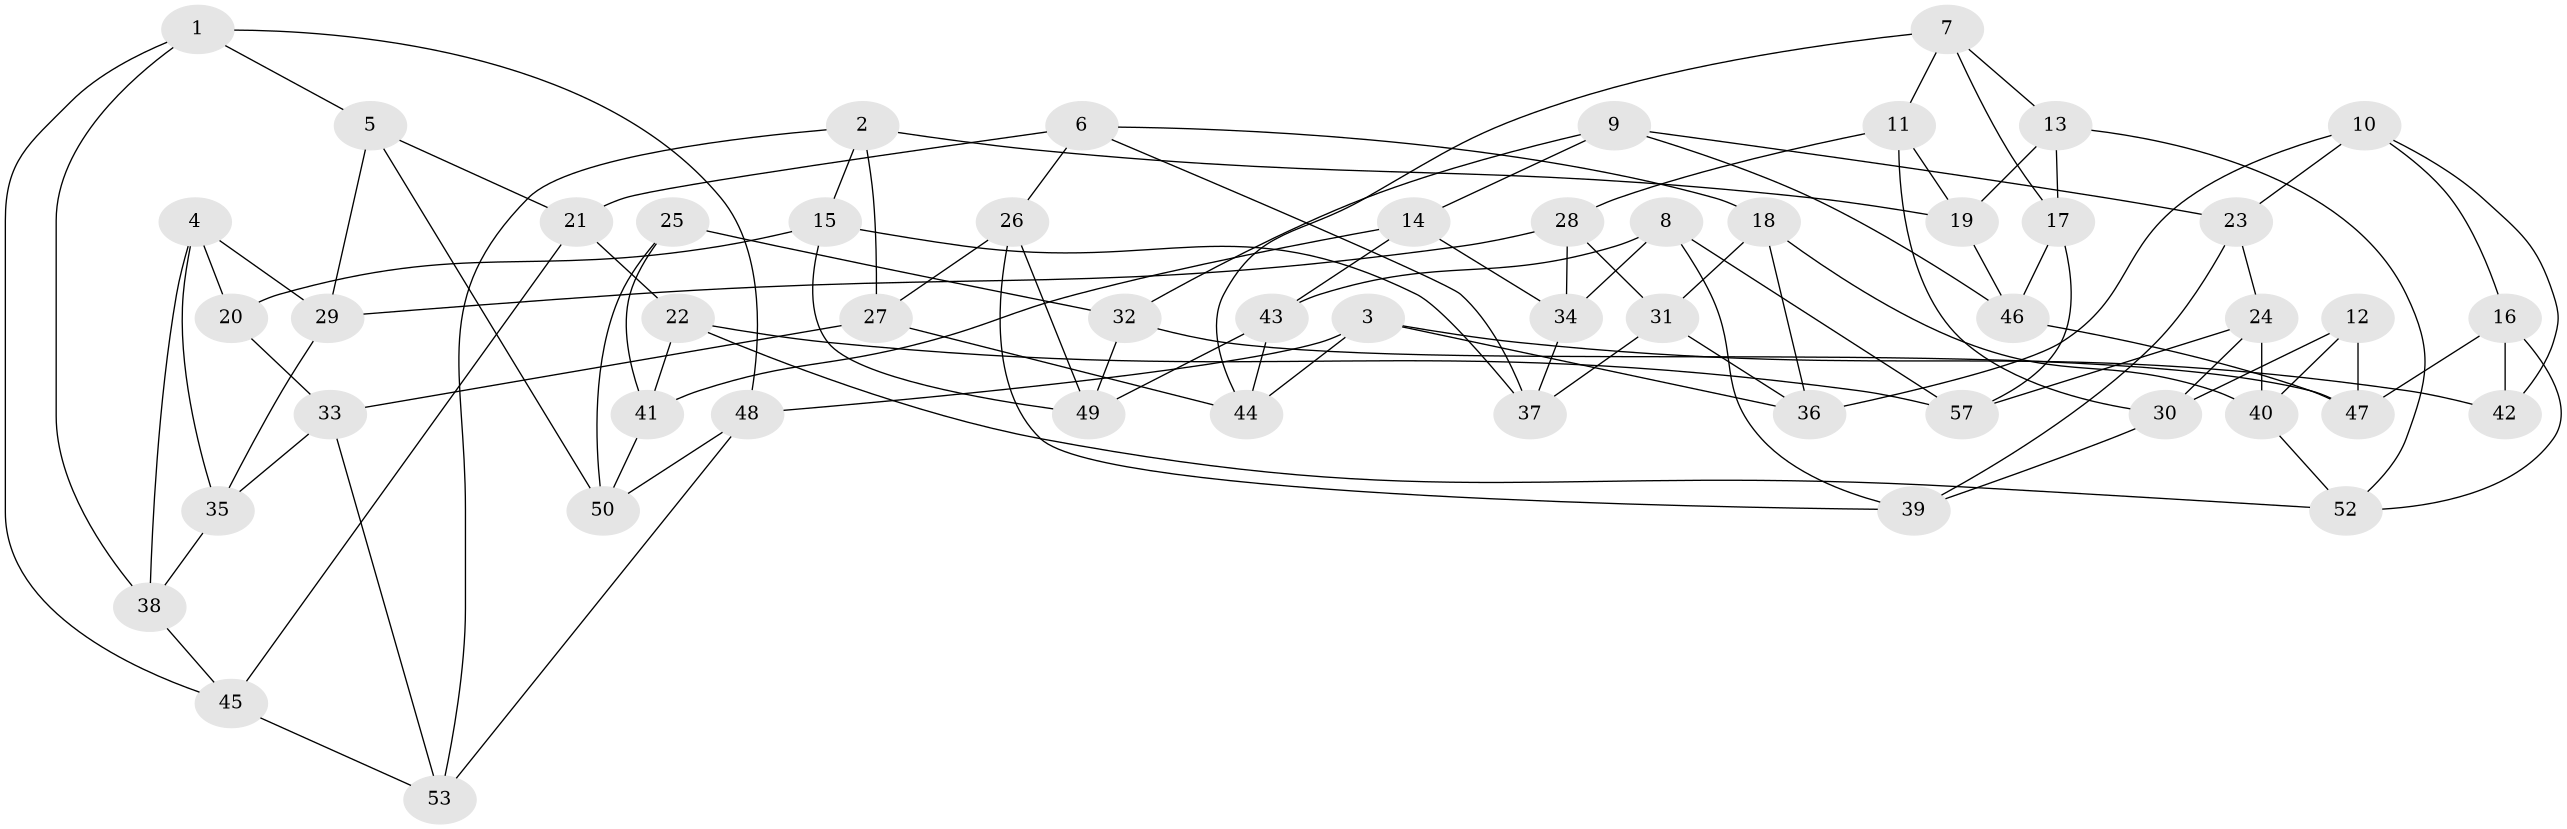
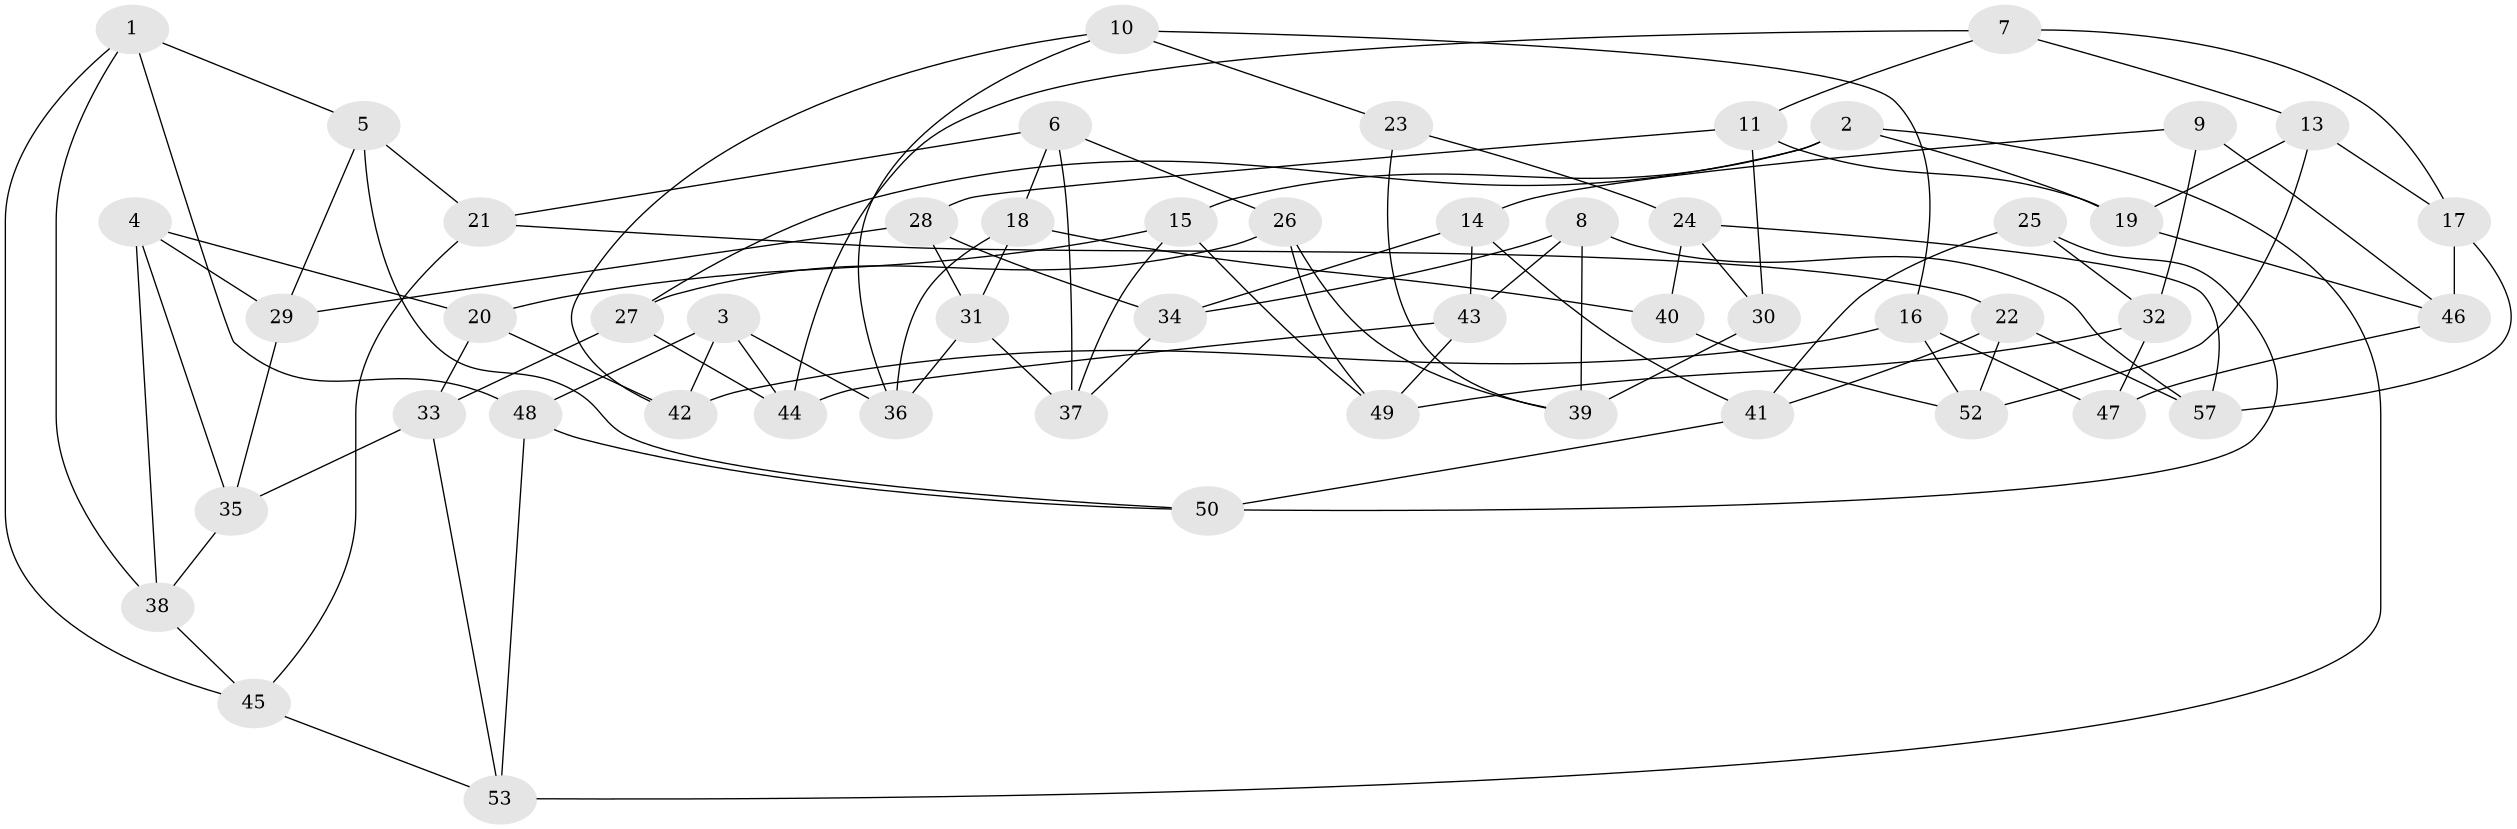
(1912, 168) -> none
(2358, 318) -> none
none -> (581, 366)
